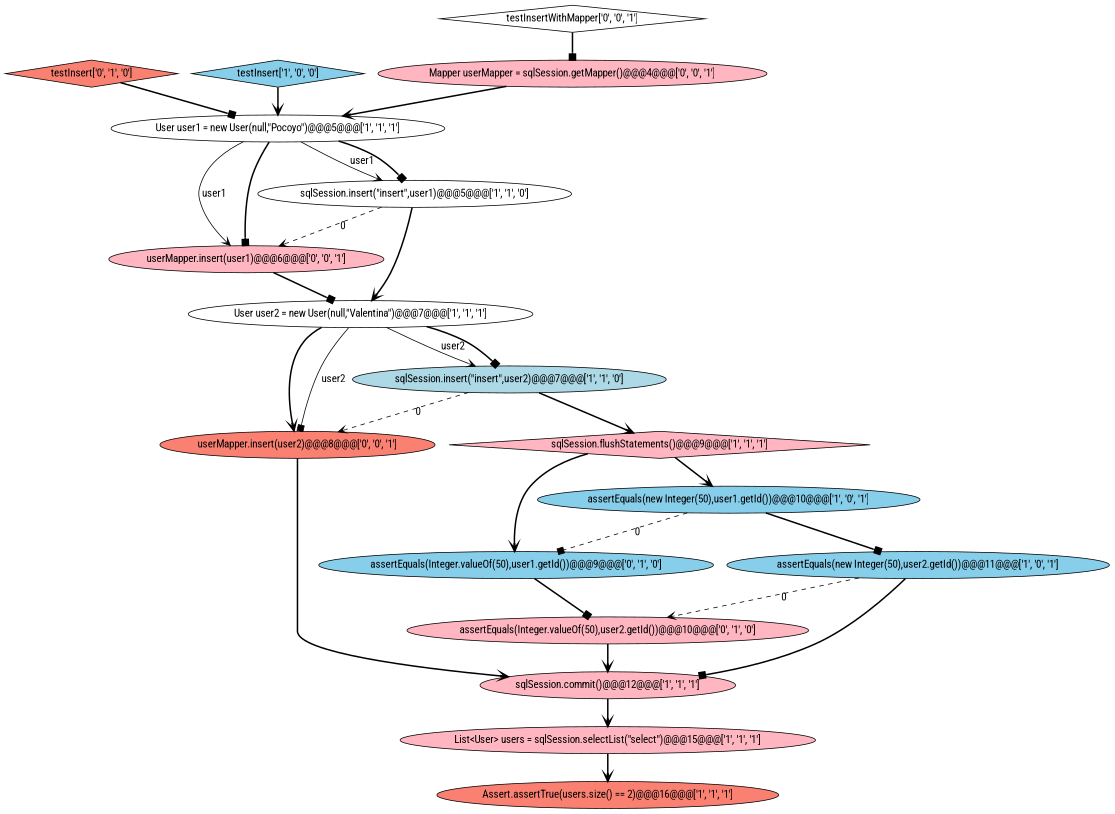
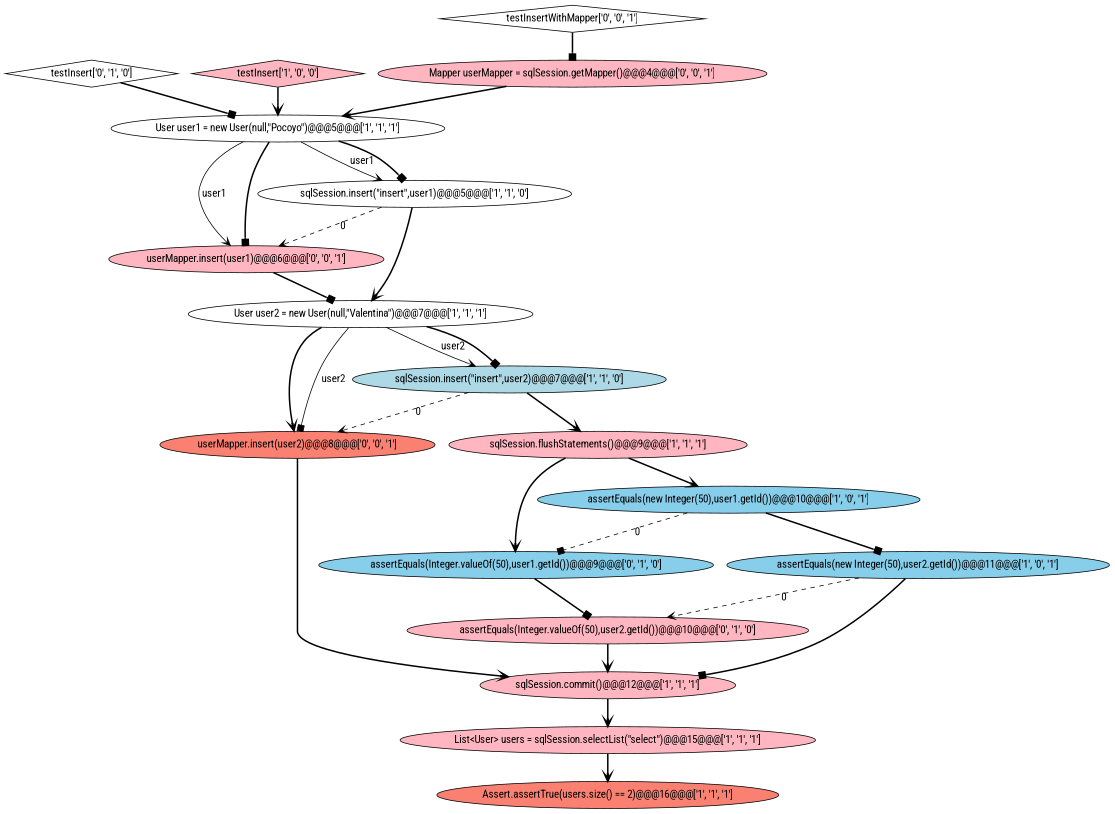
(92, 74) -> (92, 74)
(278, 74) -> (278, 74)
(660, 445) -> (598, 445)
